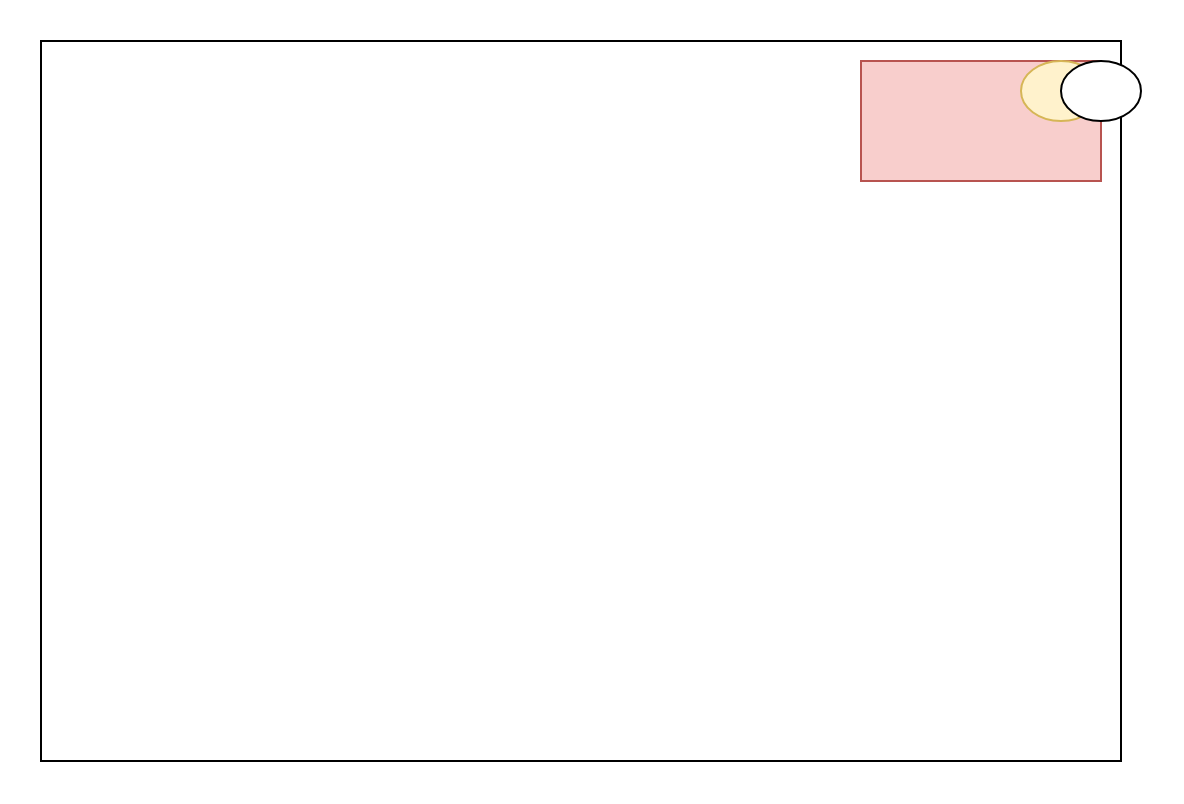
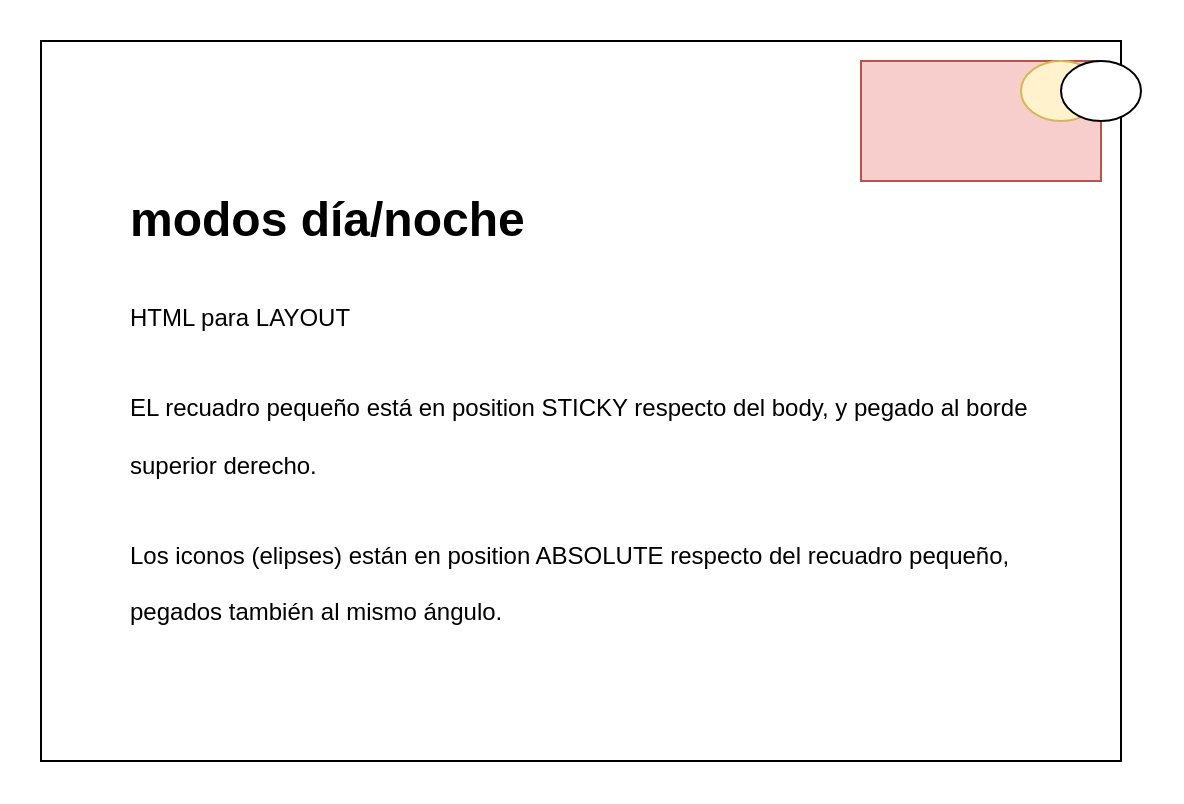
none -> (591, 431)
